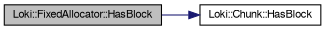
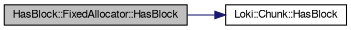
(83, 15) -> (96, 15)
